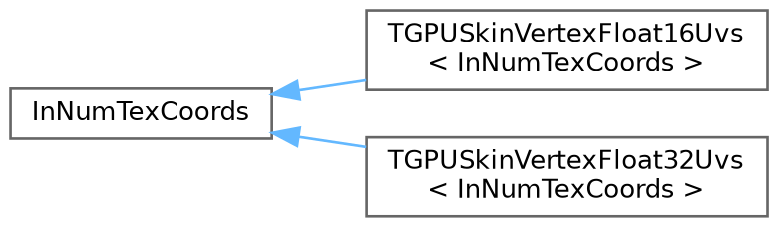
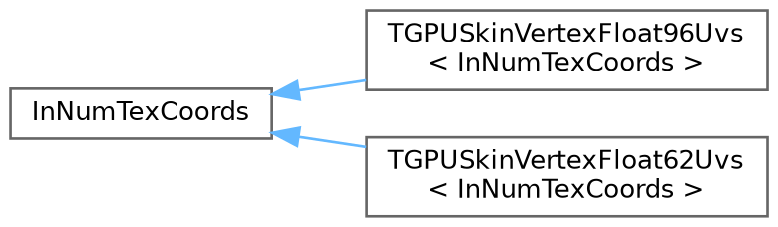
(567, 50) -> (567, 50)
(567, 177) -> (567, 177)
